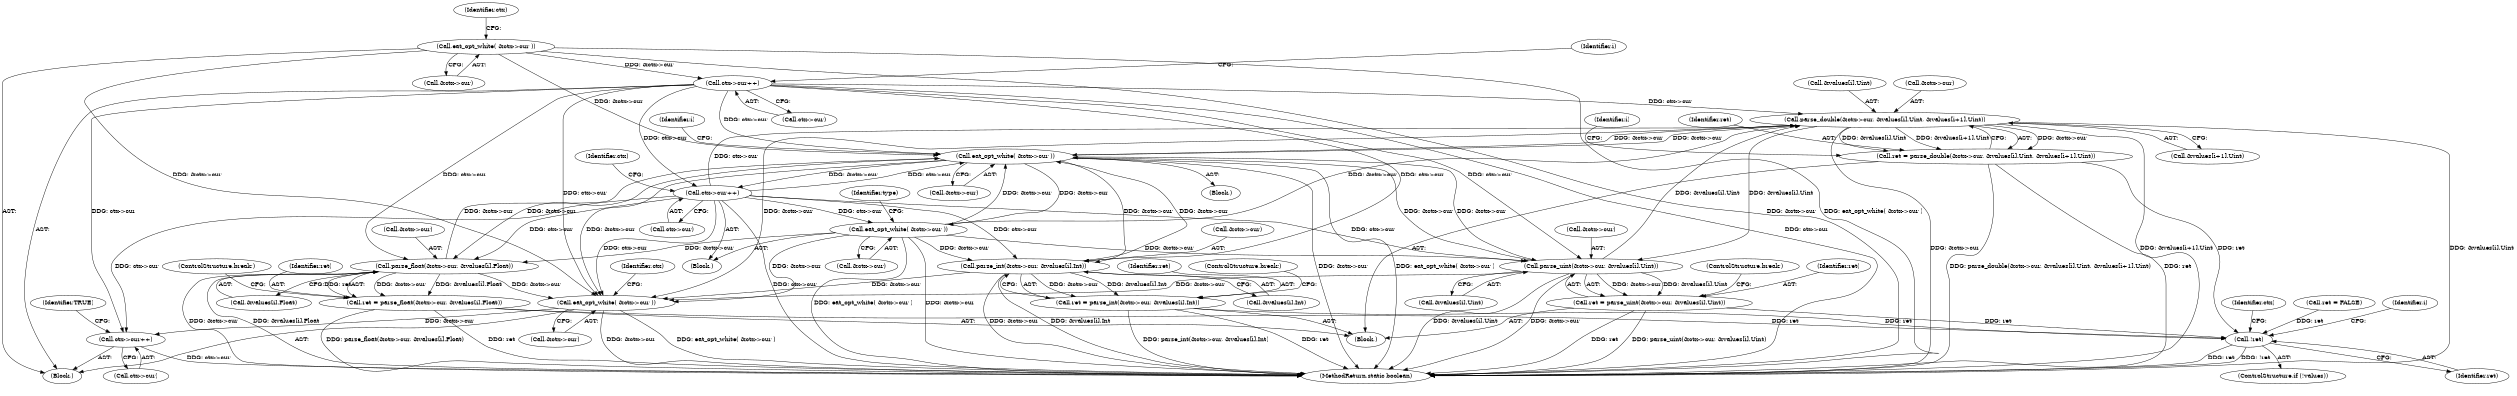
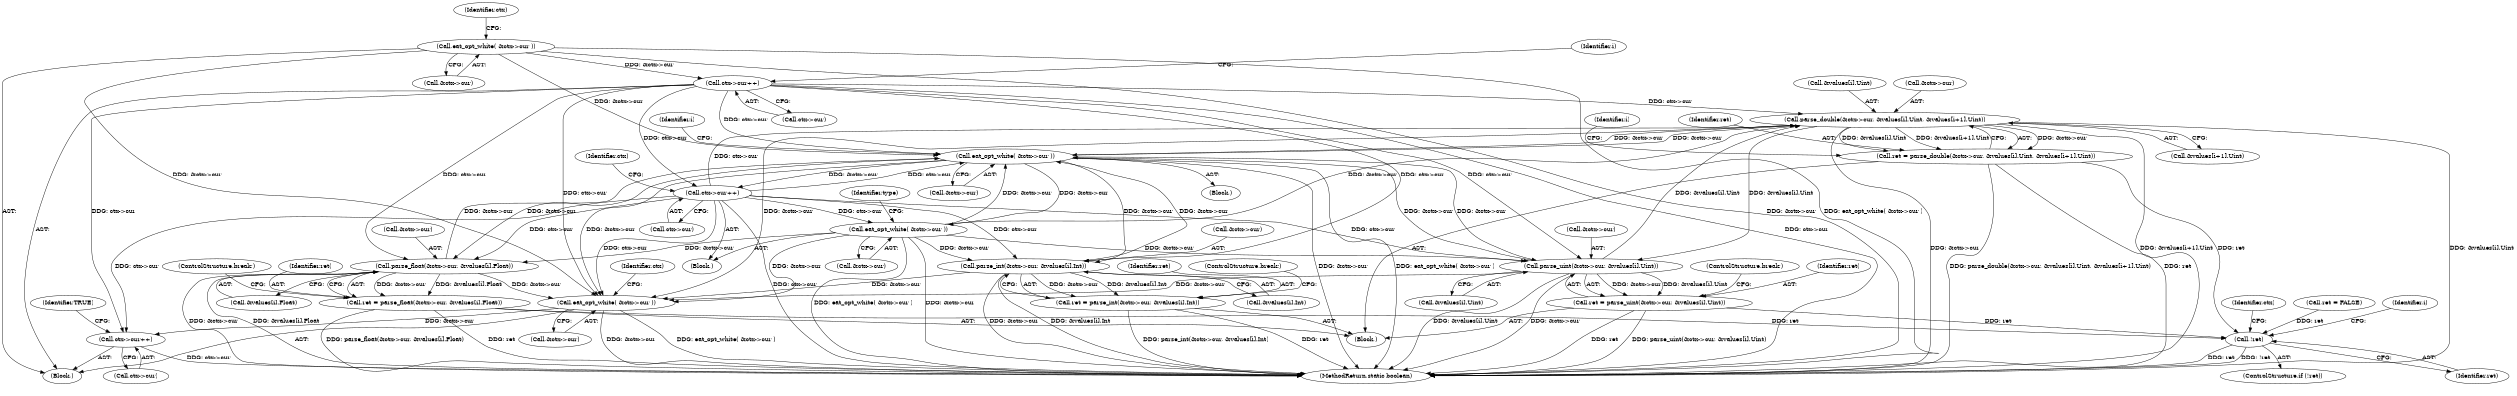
(338, 285) -> (338, 285)
(1708, 314) -> none
(2283, 376) -> (2283, 376)
